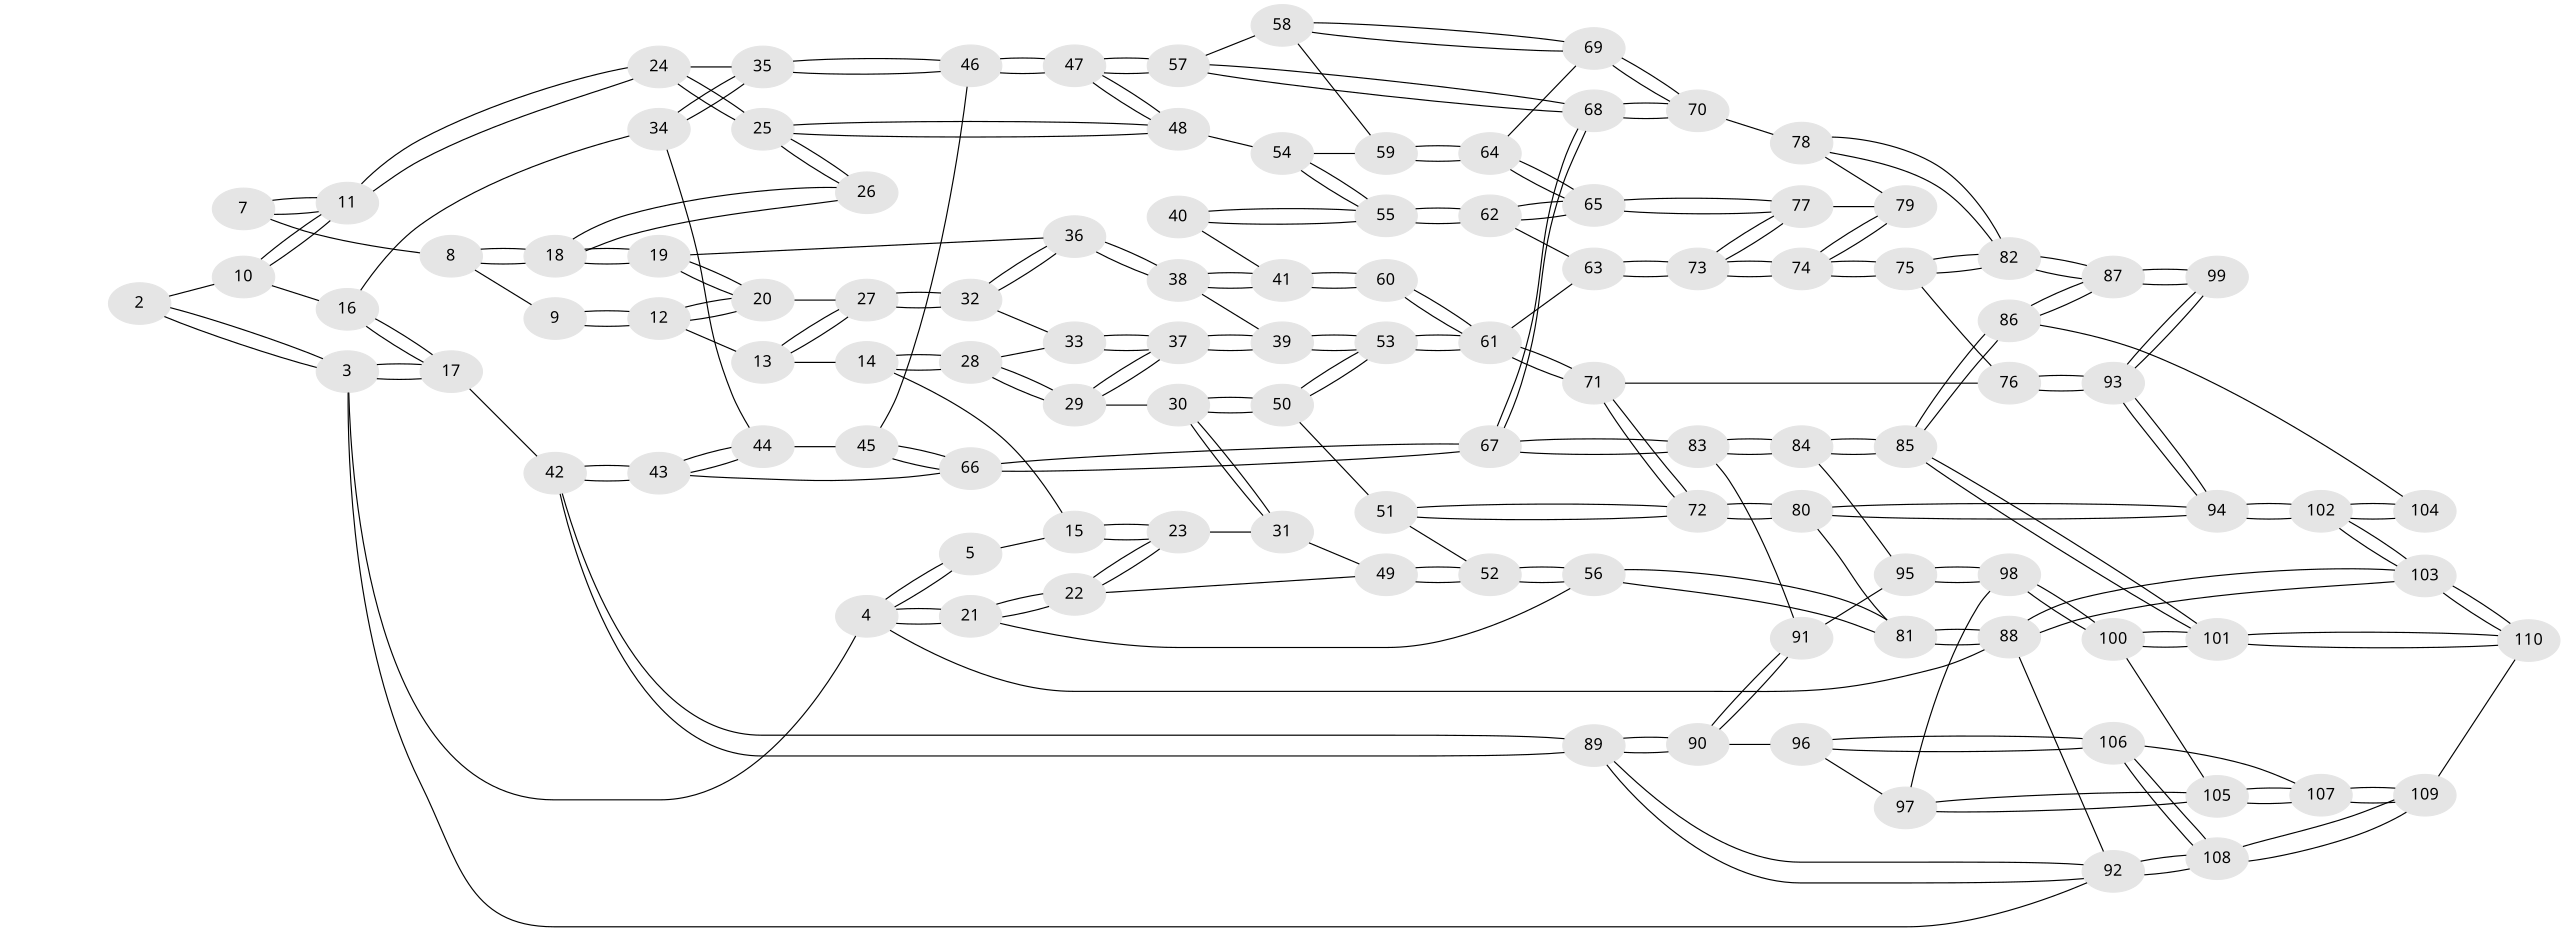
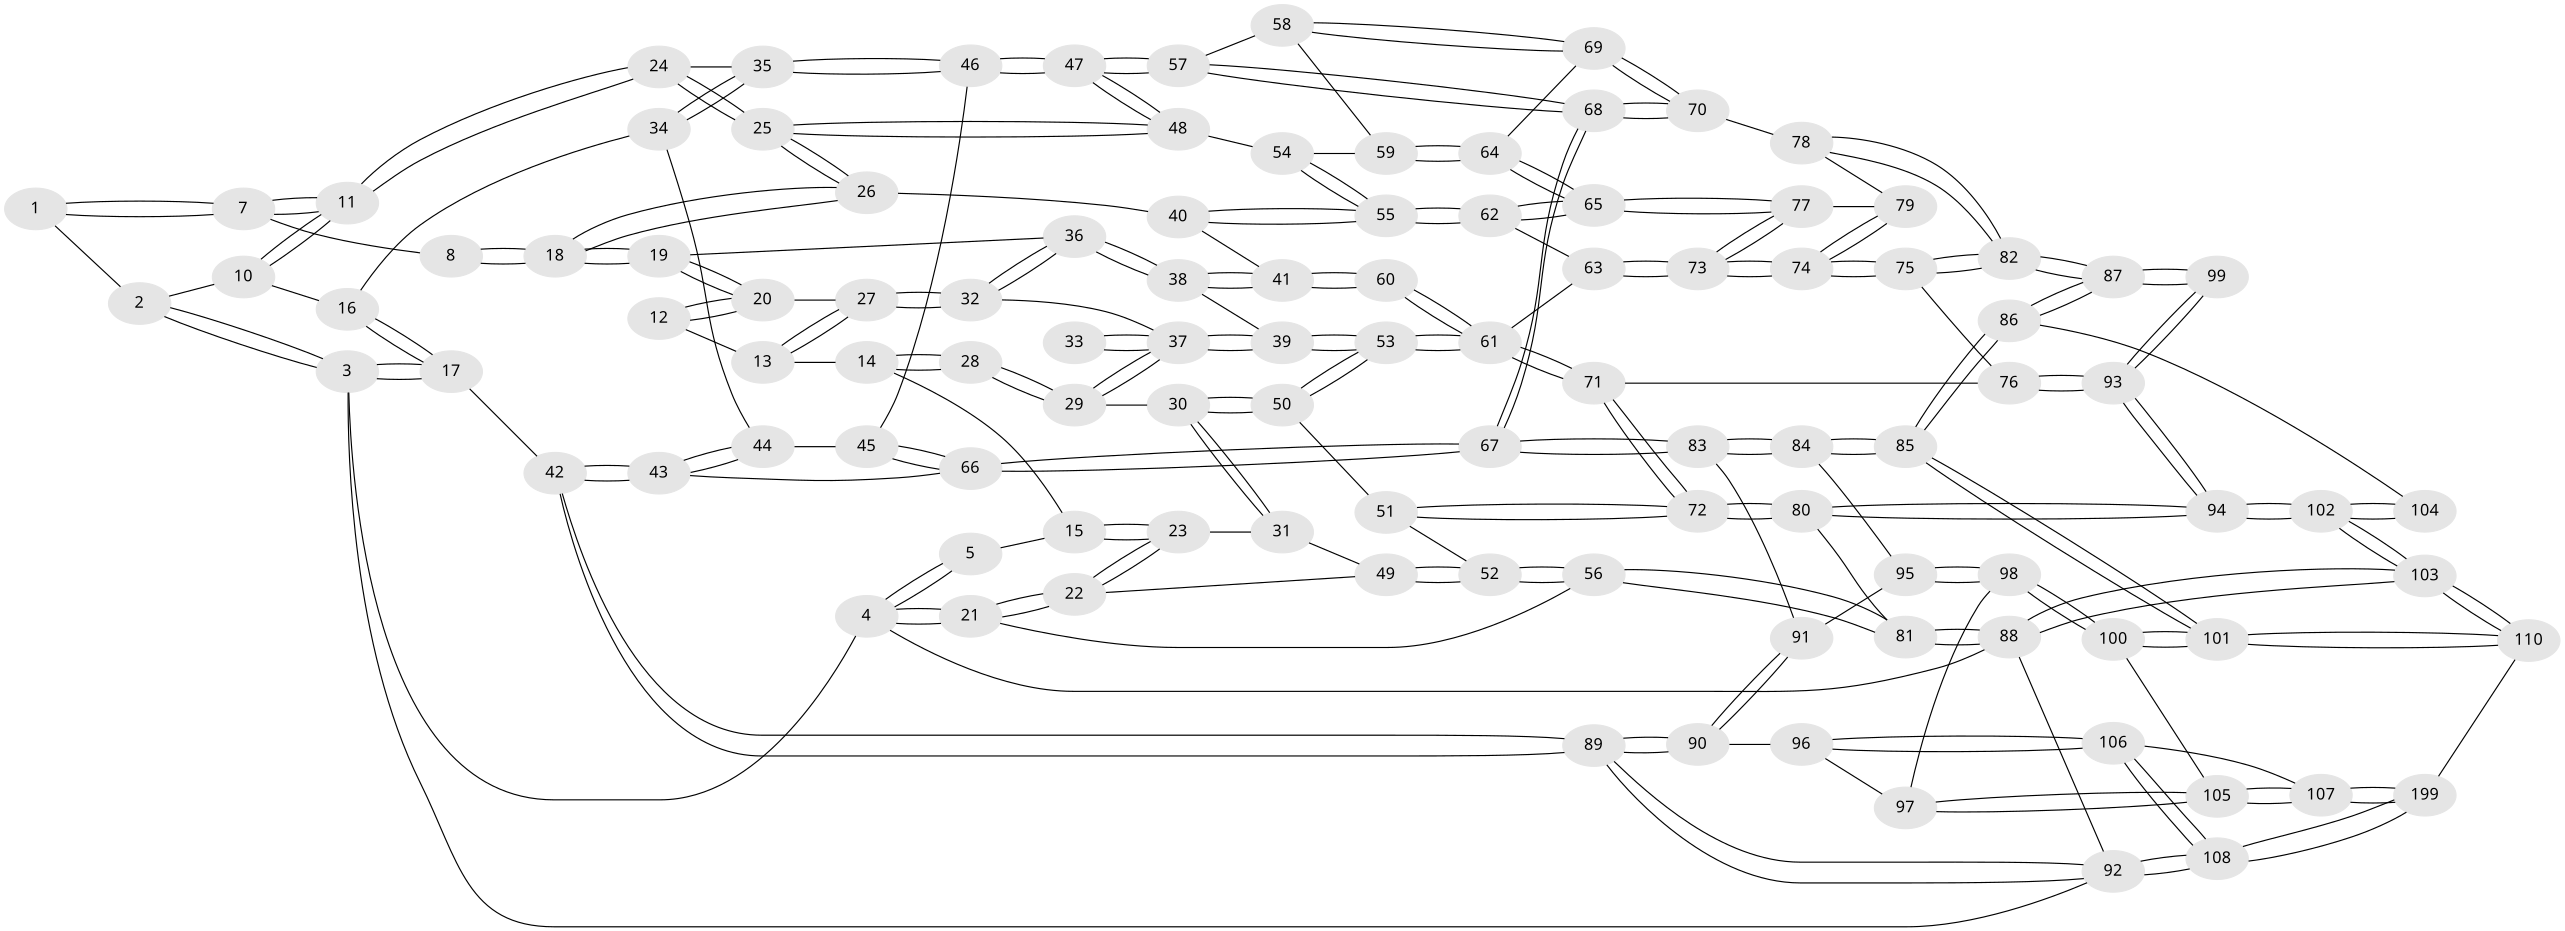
none -> (1023, 199)
none -> (36, 209)
(555, 319) -> none
(1023, 321) -> (1080, 306)
(1023, 353) -> none
(2425, 795) -> (2425, 795)
